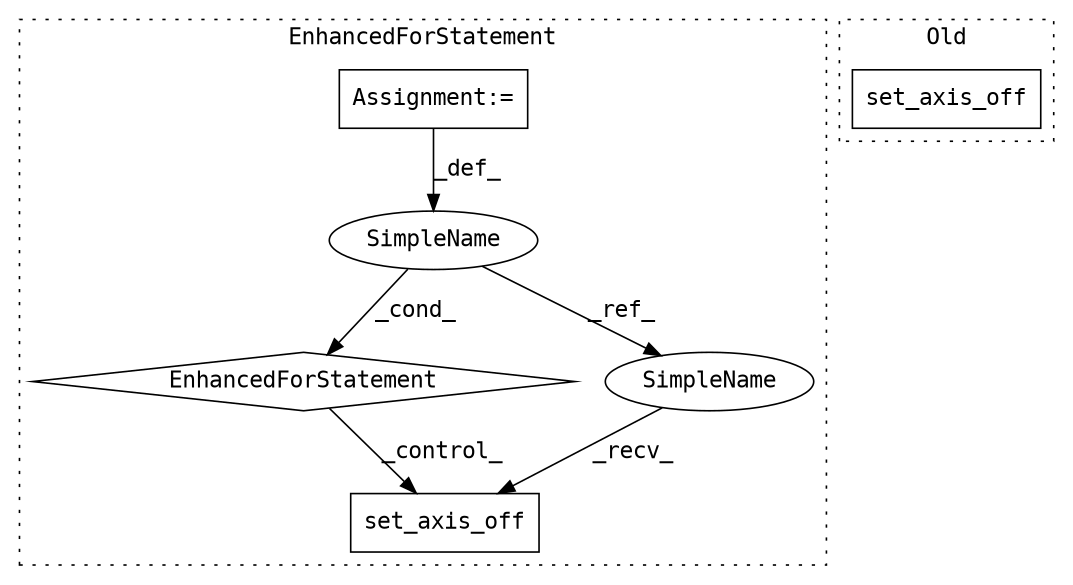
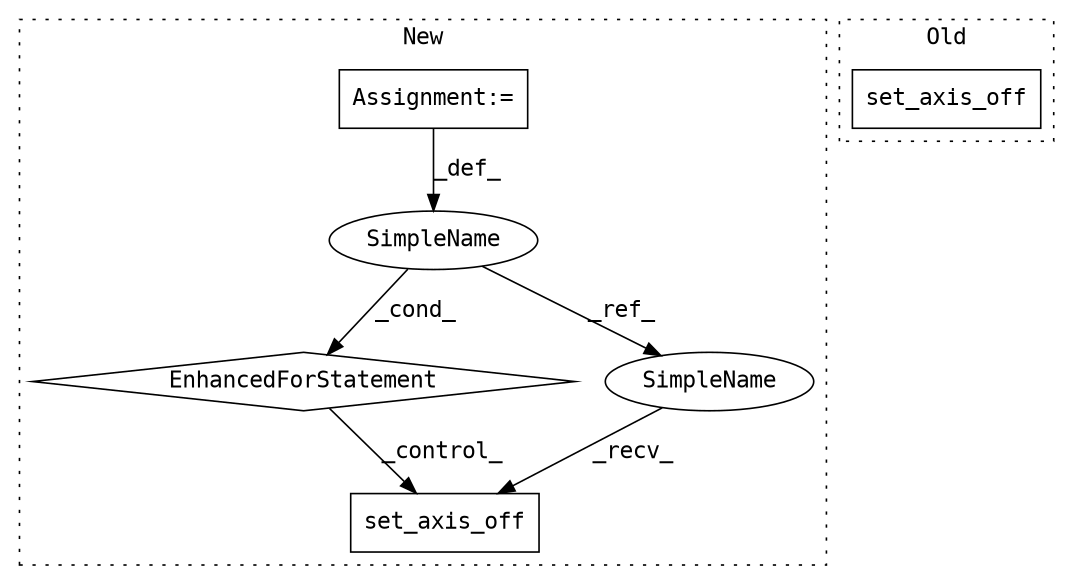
(423, 38) -> (423, 38)
